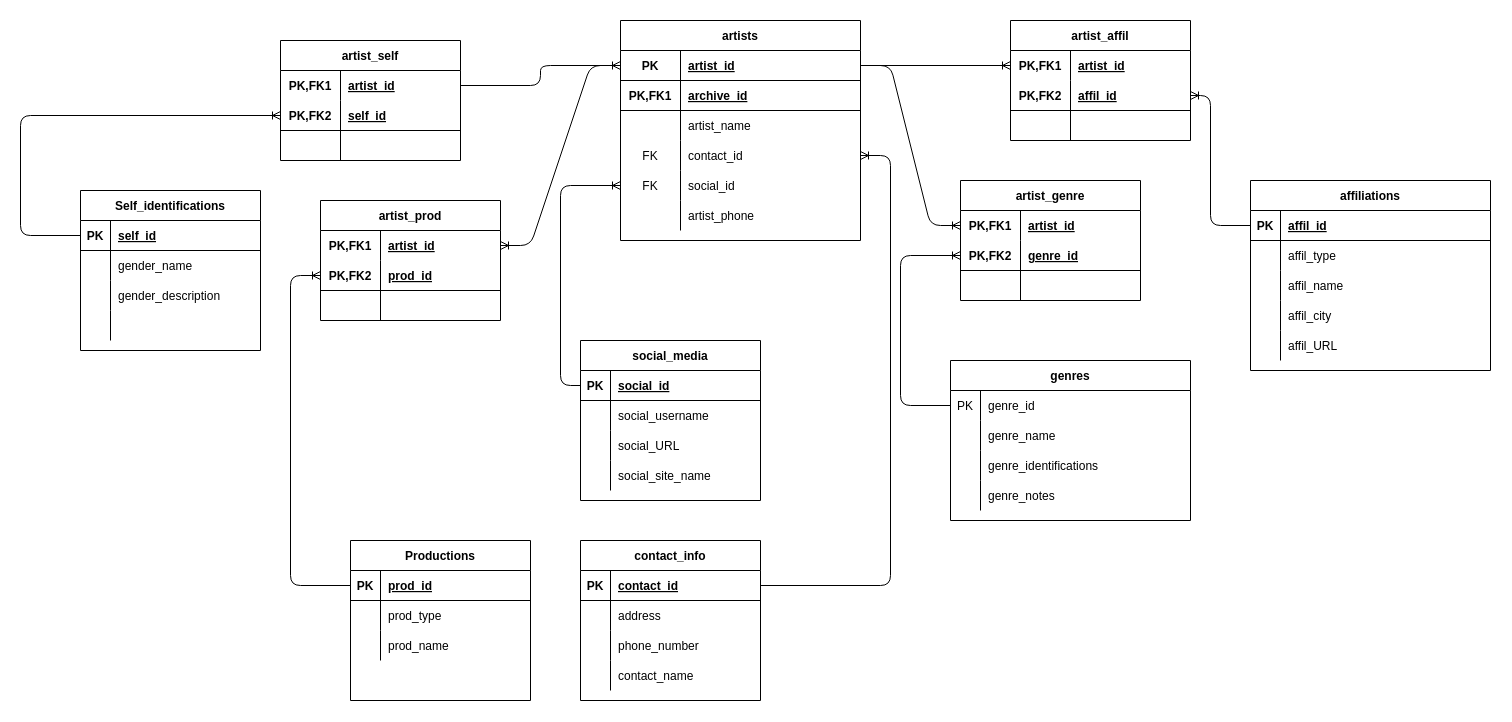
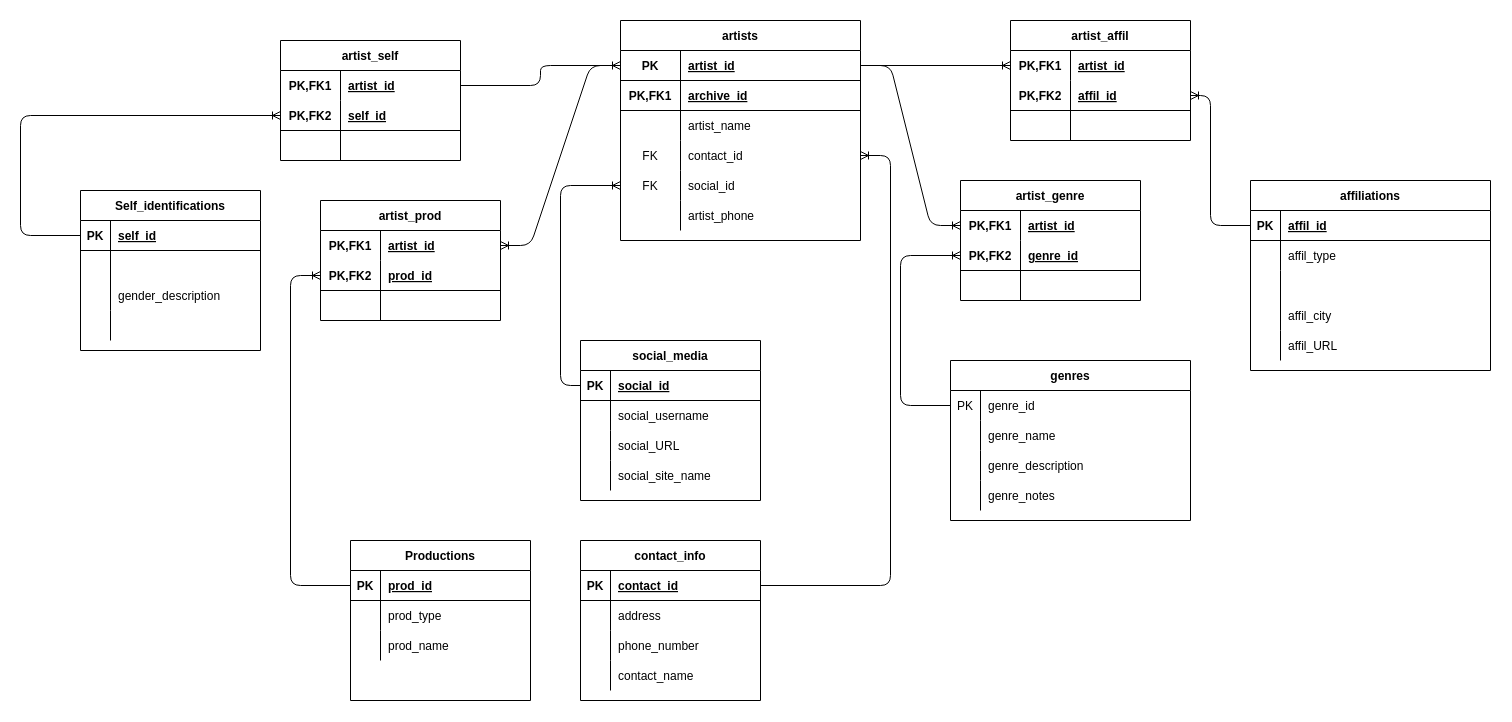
(186, 266) -> none
(1386, 286) -> none
(1052, 466) -> (1042, 466)
